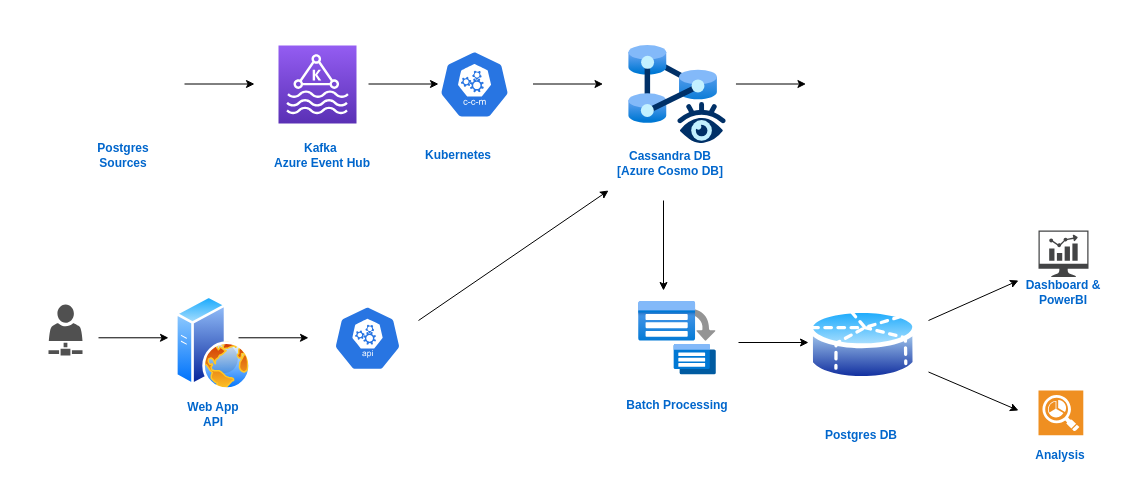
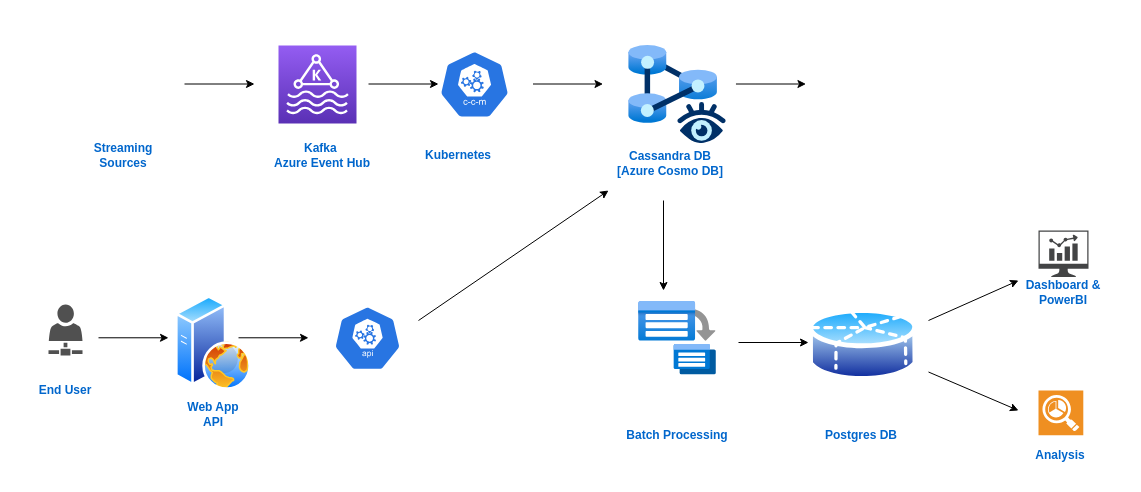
(124, 156) -> (124, 156)
none -> (66, 390)
(678, 406) -> (678, 436)
